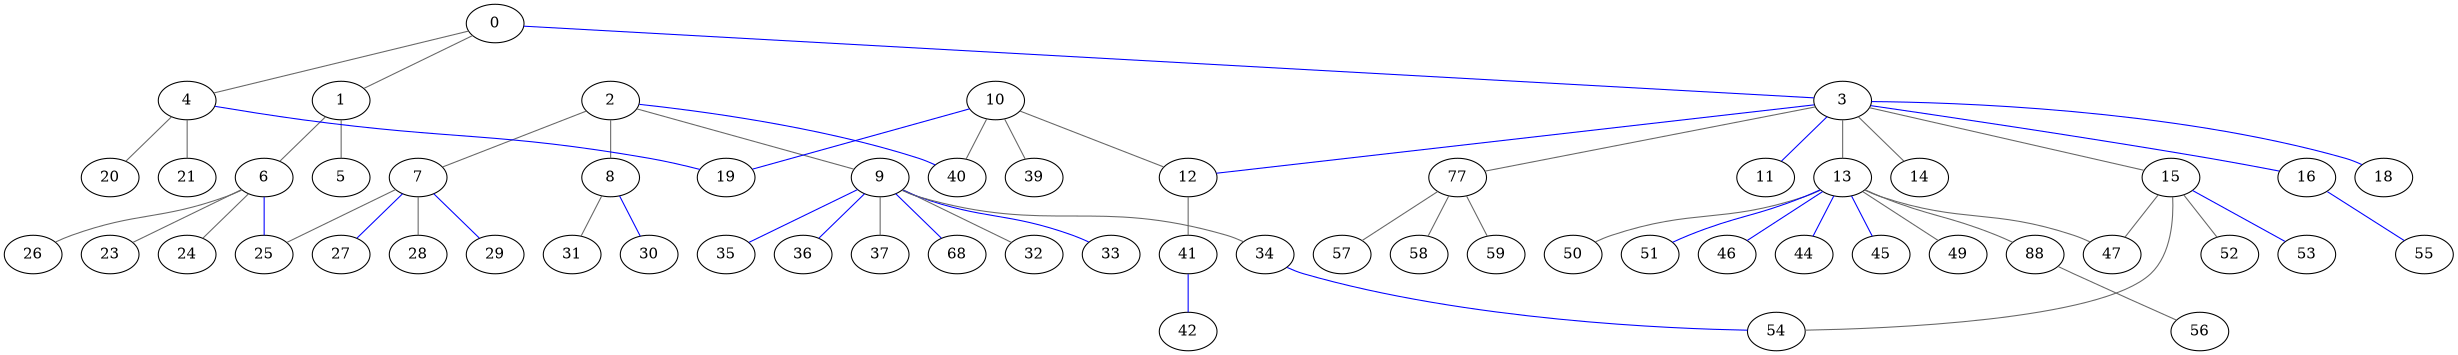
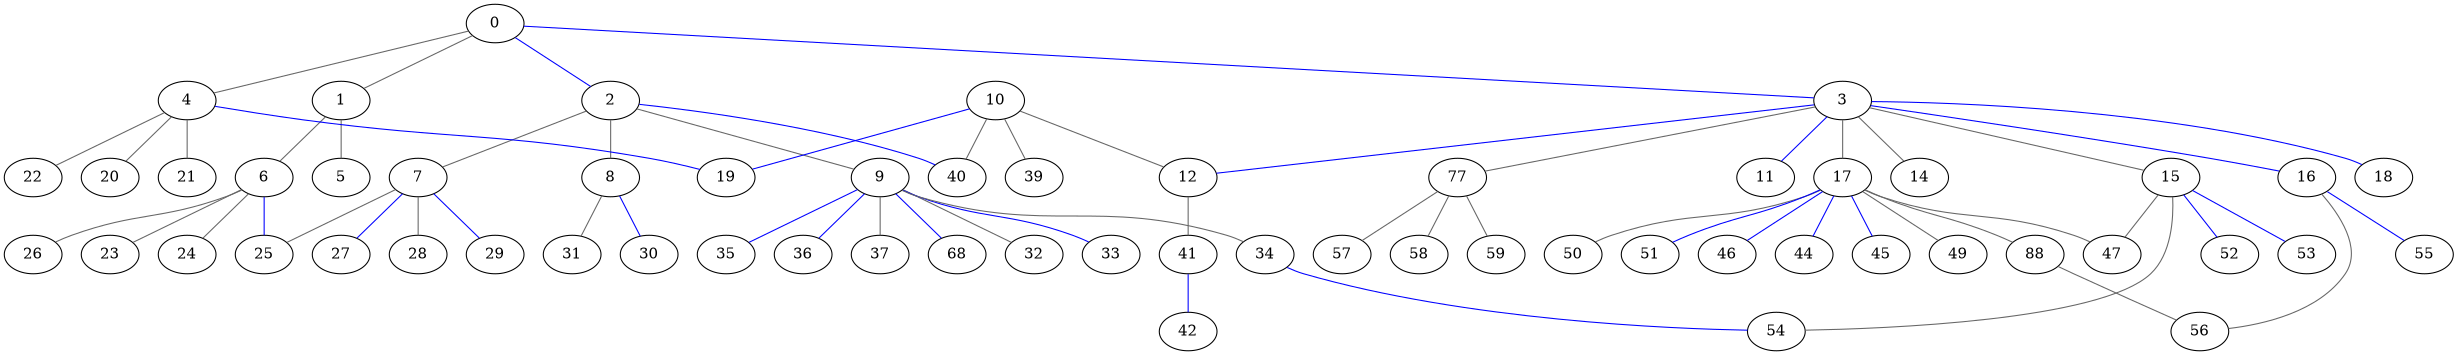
none -> (553, 62)
none -> (33, 178)
(1843, 178) -> (1843, 178)
(2200, 216) -> (2200, 216)
none -> (2331, 290)
